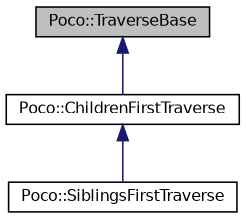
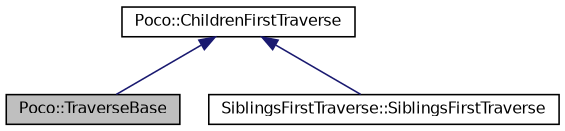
(123, 74) -> (159, 70)
(123, 197) -> (384, 109)
